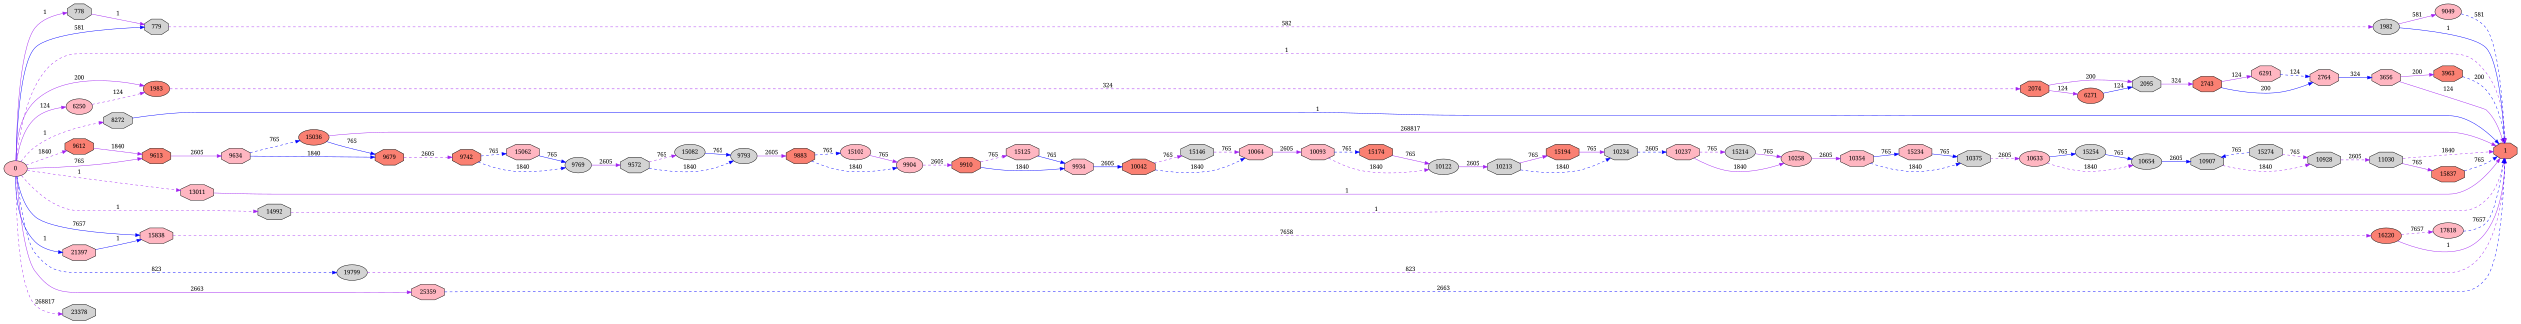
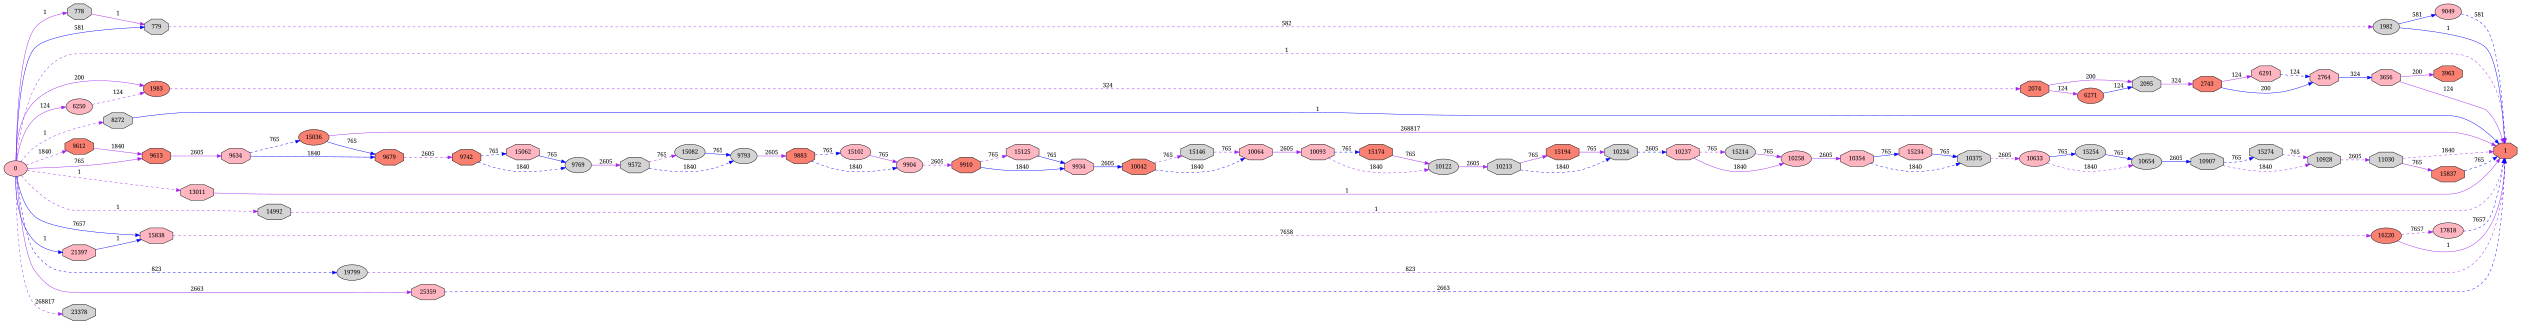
(2415, 20) -> (2415, 20)
(2493, 100) -> none
(2237, 154) -> (2237, 162)
